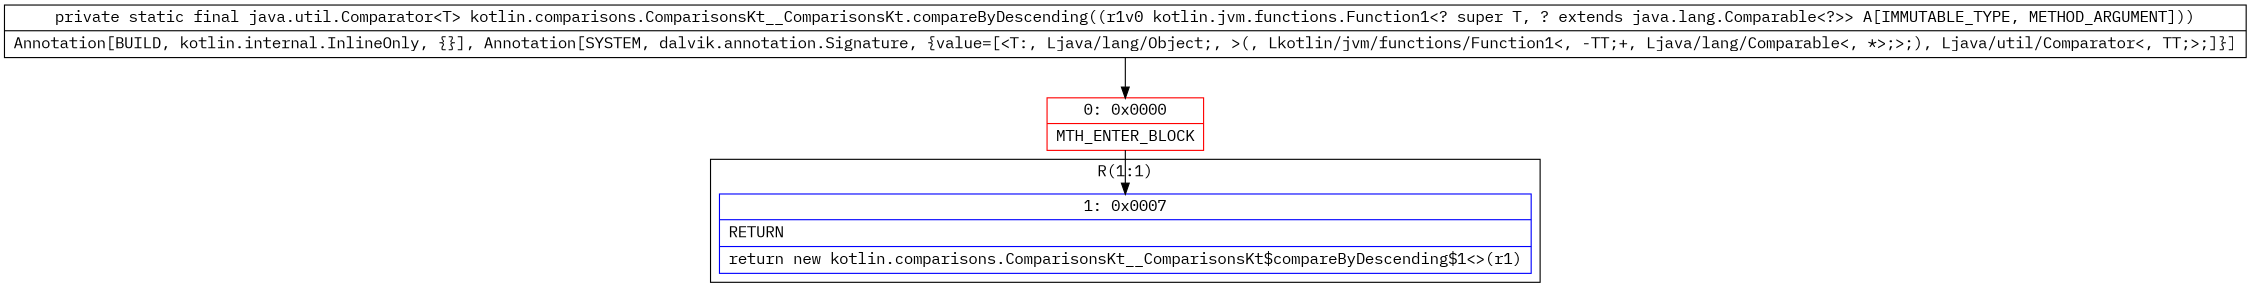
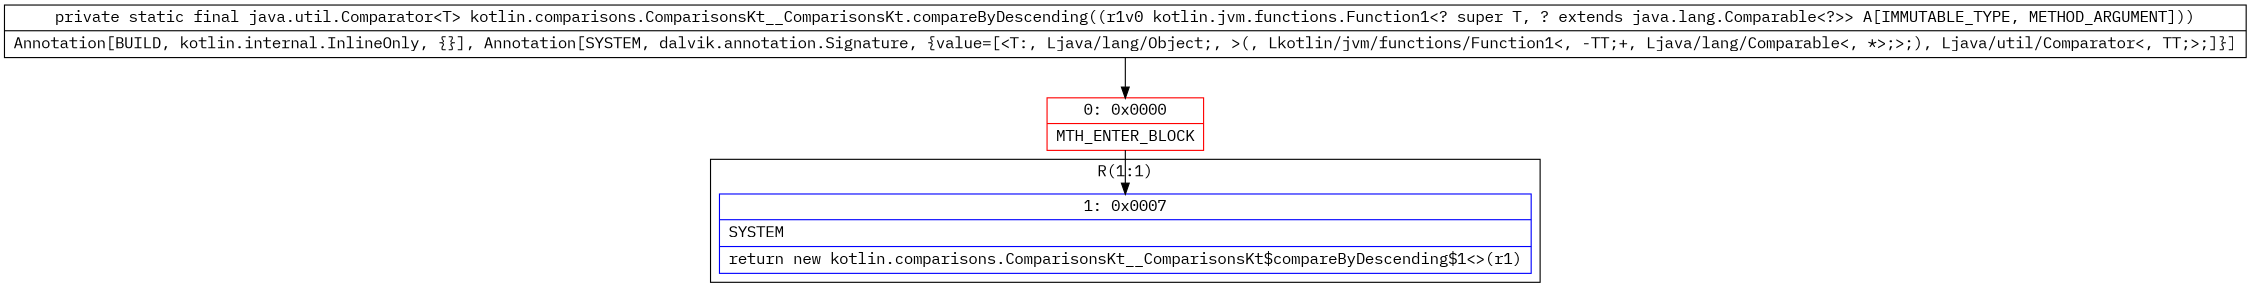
(756, 233) -> (756, 233)
